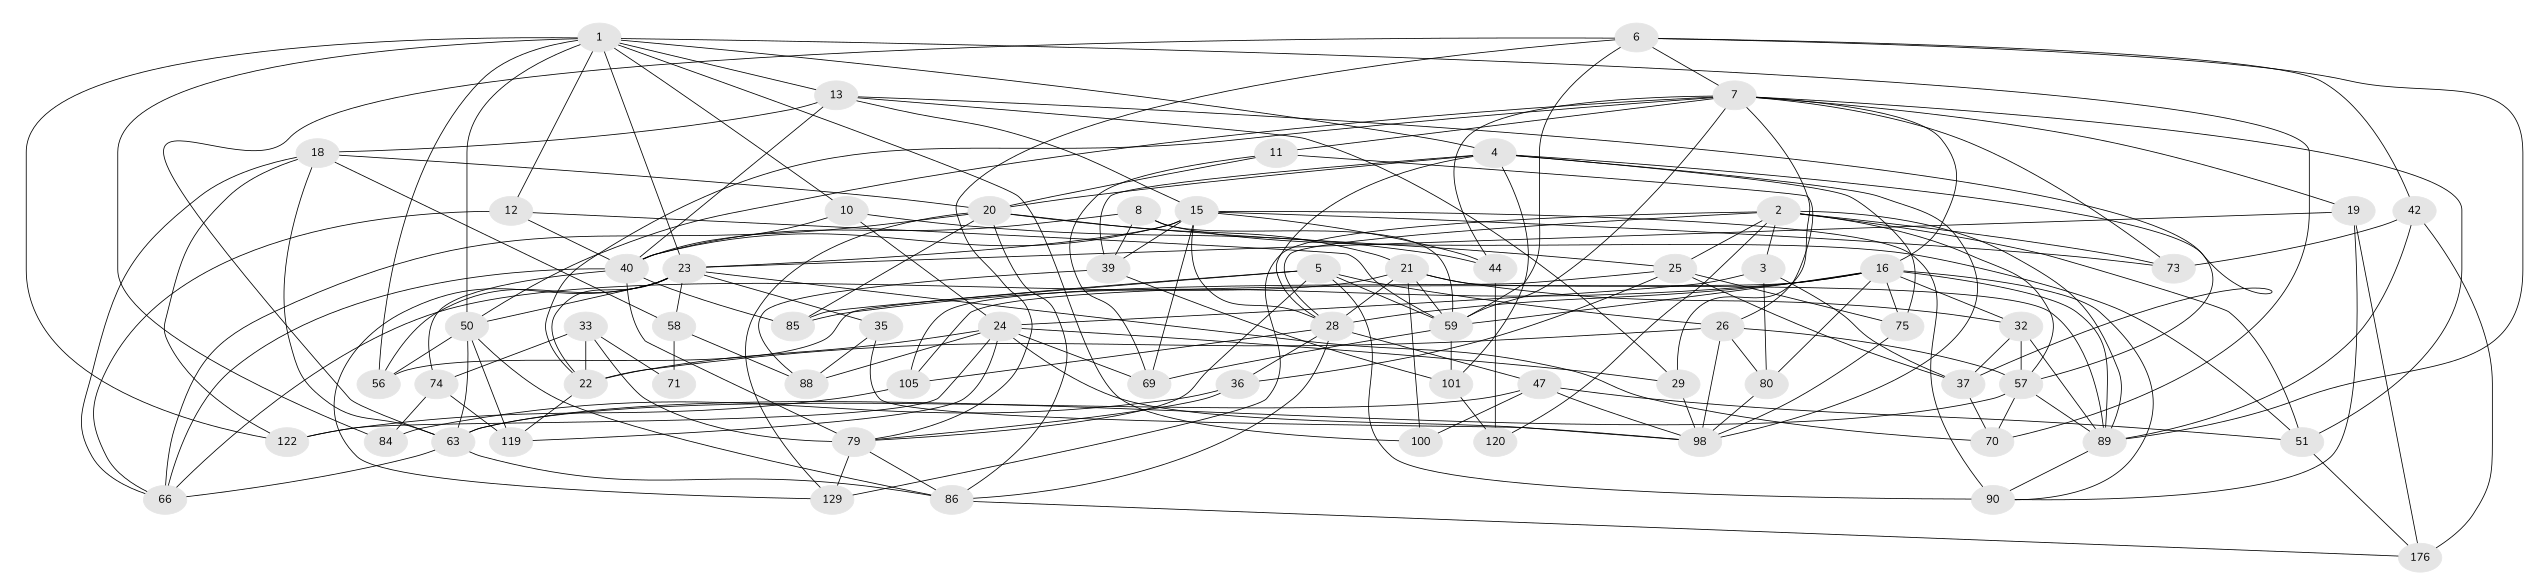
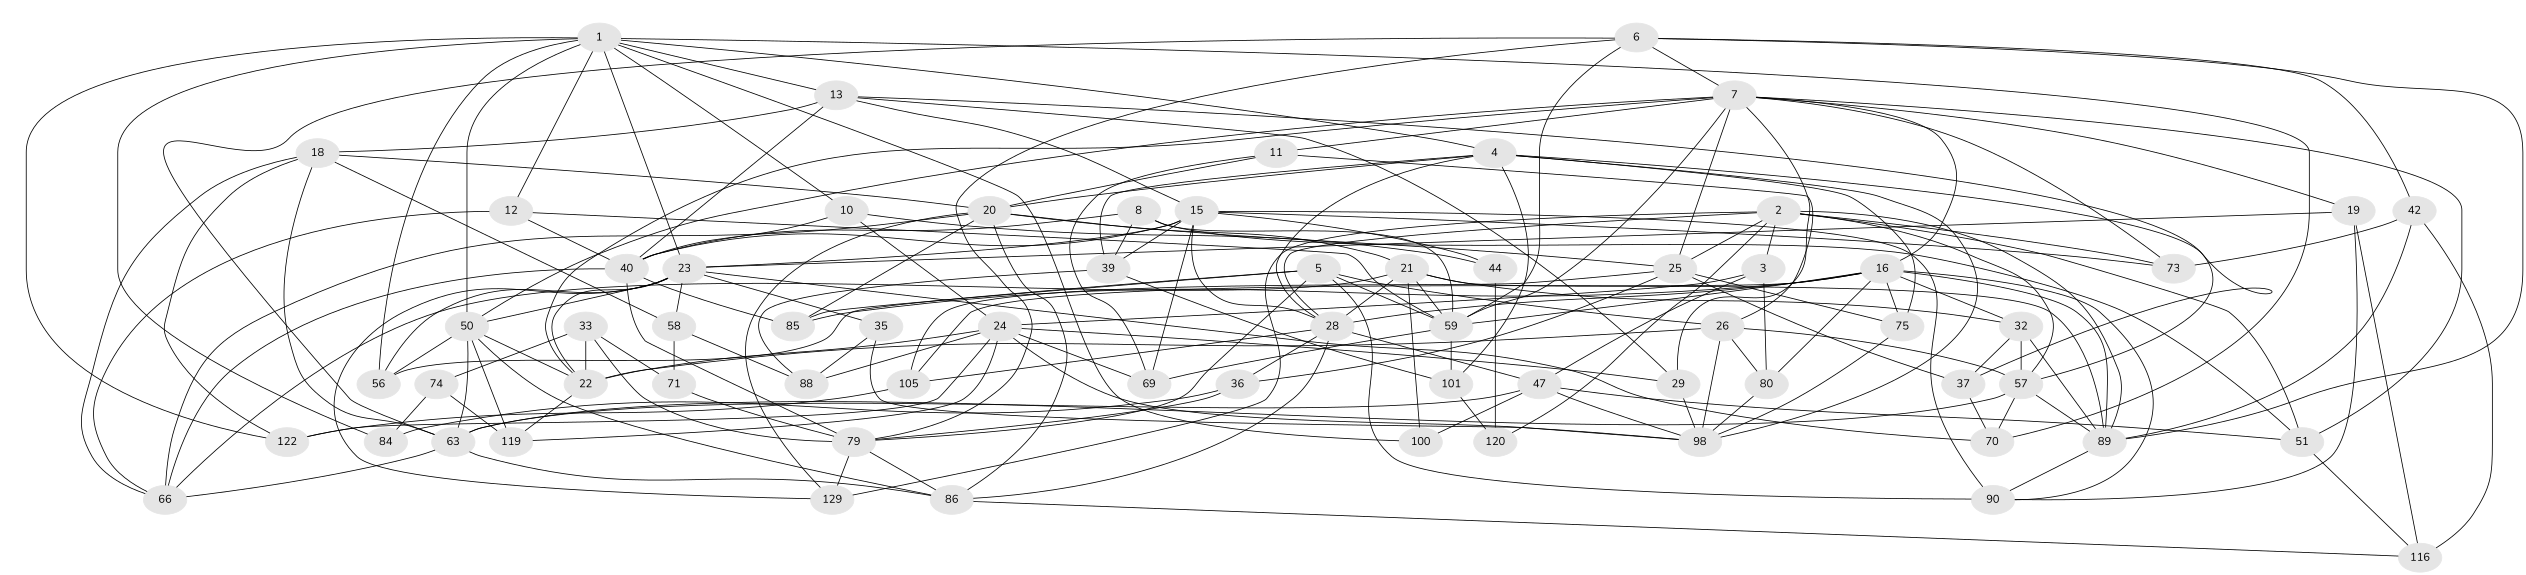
(1524, 113) -> (1701, 193)
(512, 283) -> none
(1860, 331) -> (1644, 324)
none -> (526, 355)
none -> (762, 416)
(2420, 558) -> (2420, 558)
